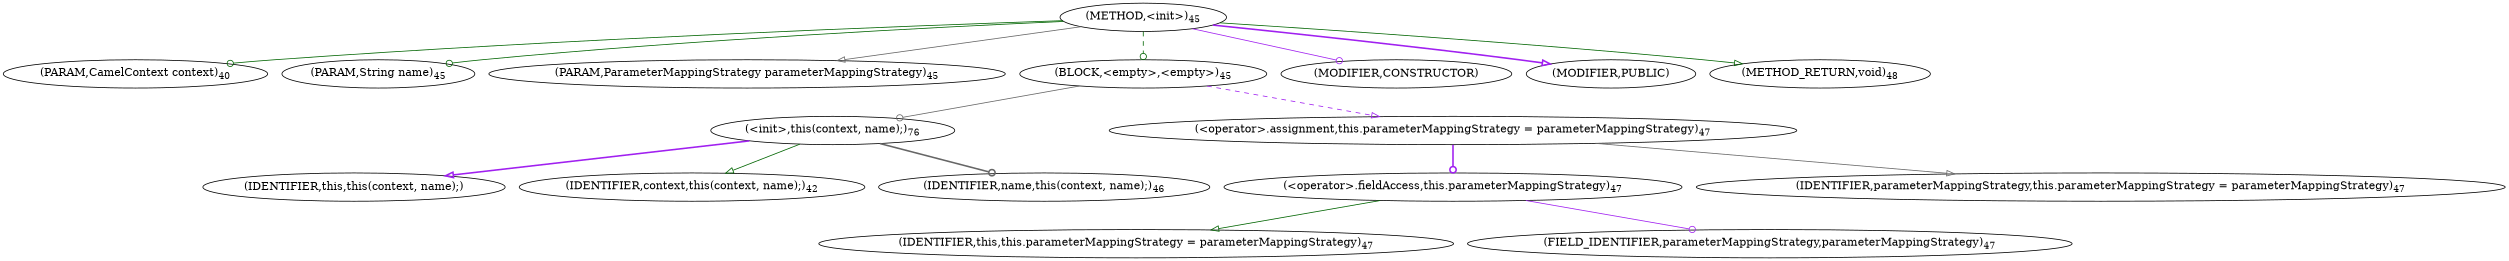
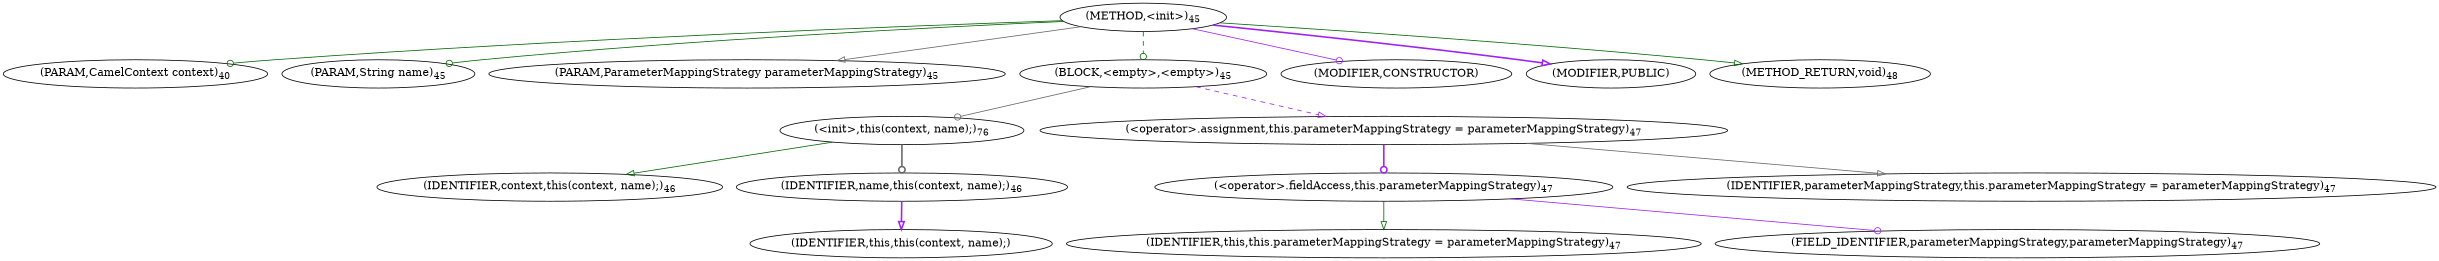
(601, 158) -> (902, 212)
(812, 186) -> (670, 186)
